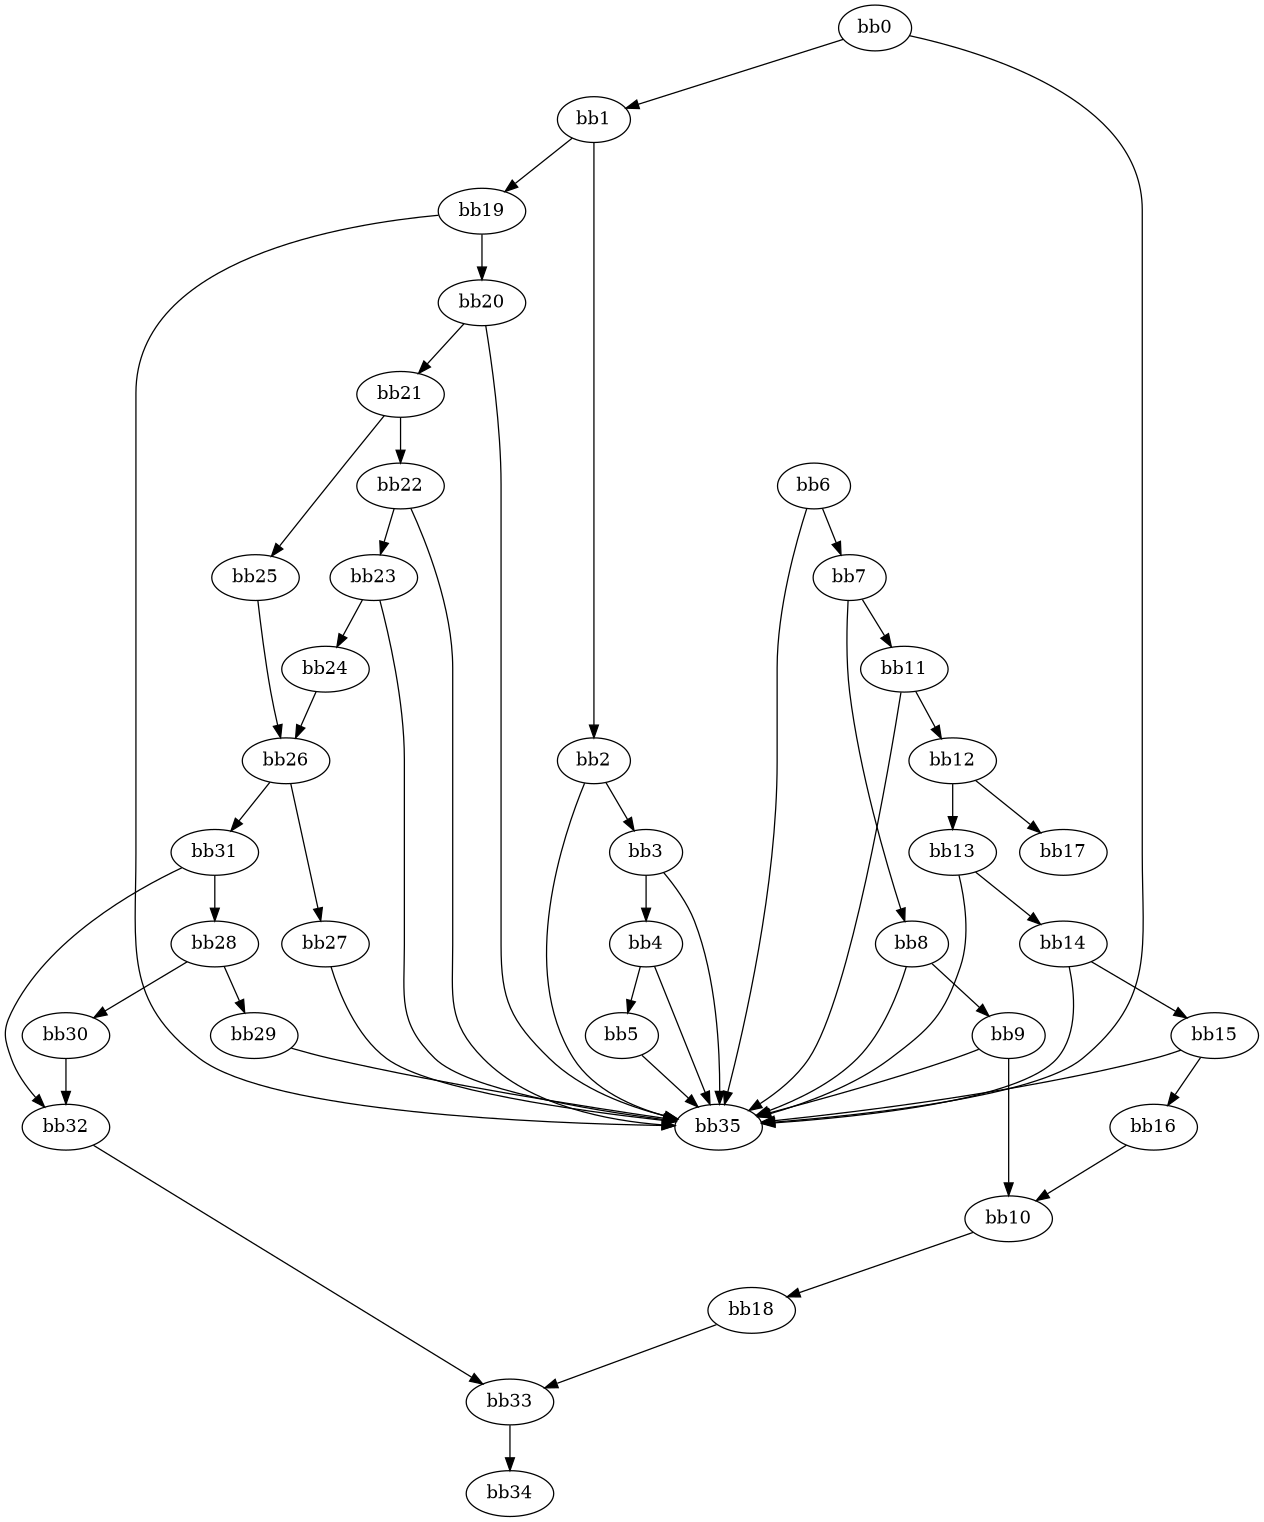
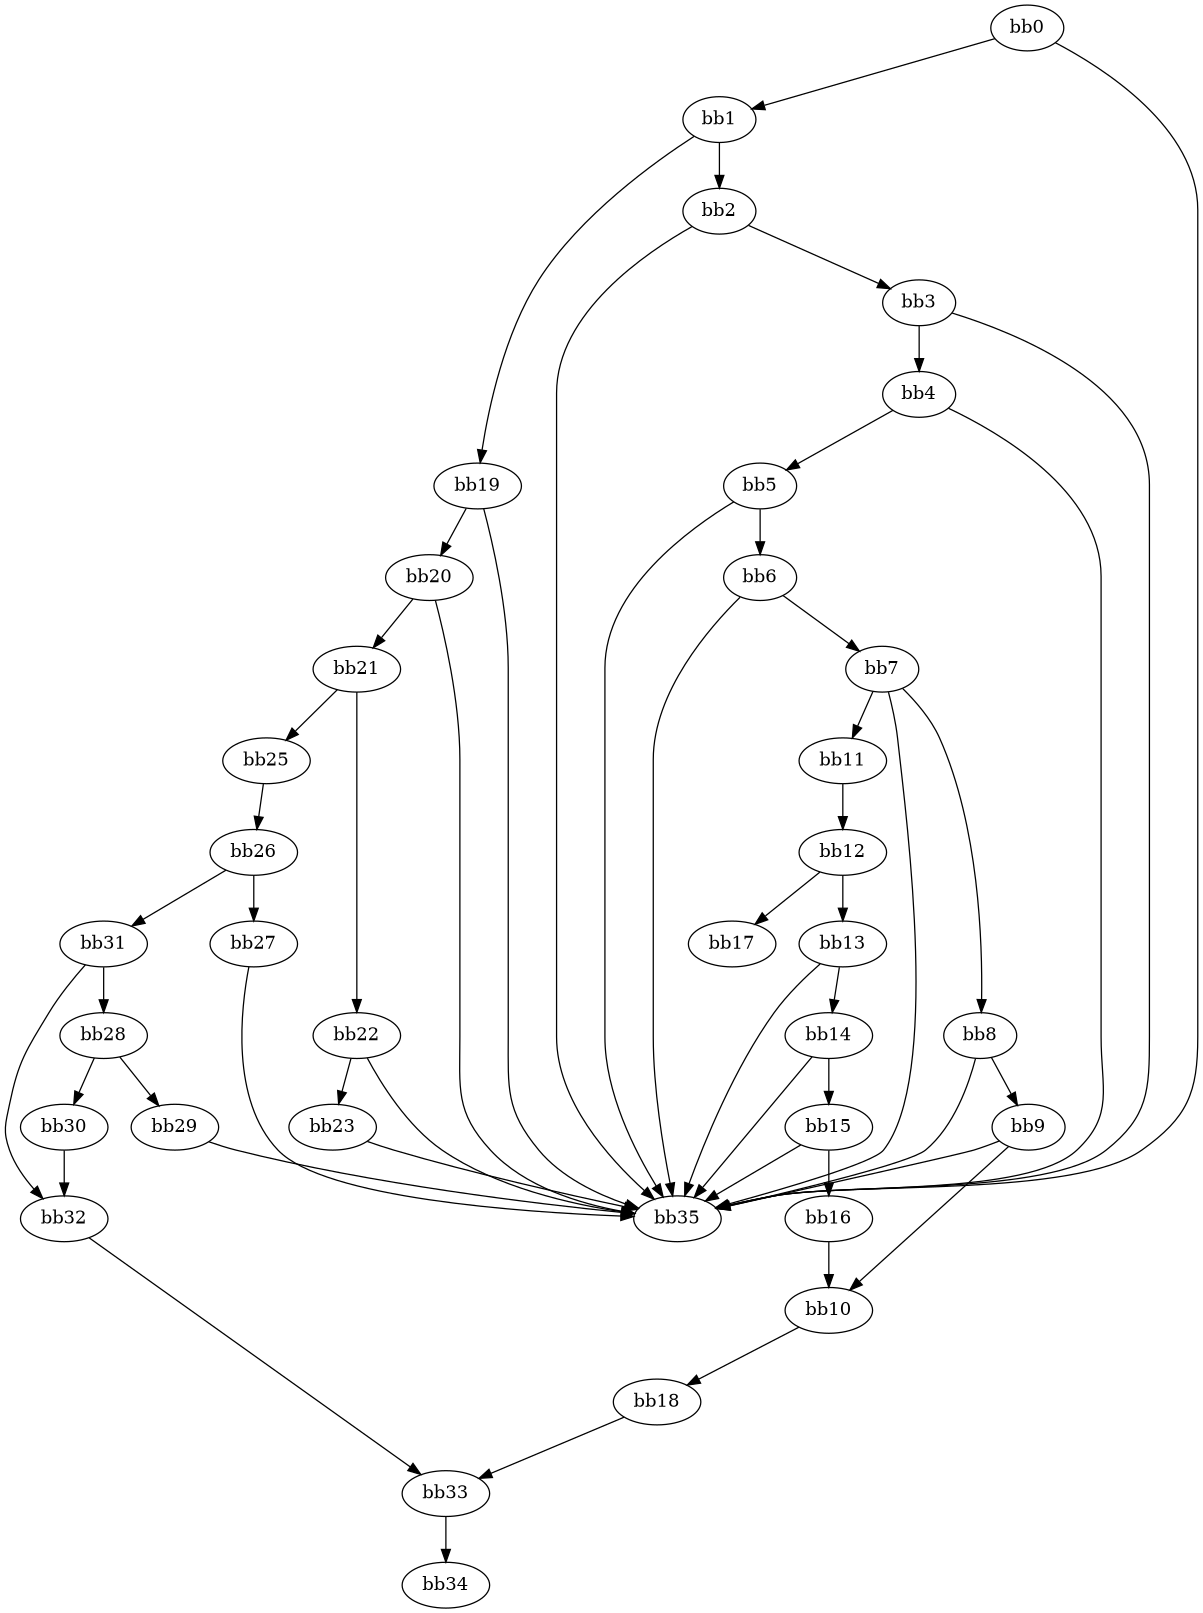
none -> (760, 526)
(325, 669) -> none
(859, 911) -> (916, 1005)
